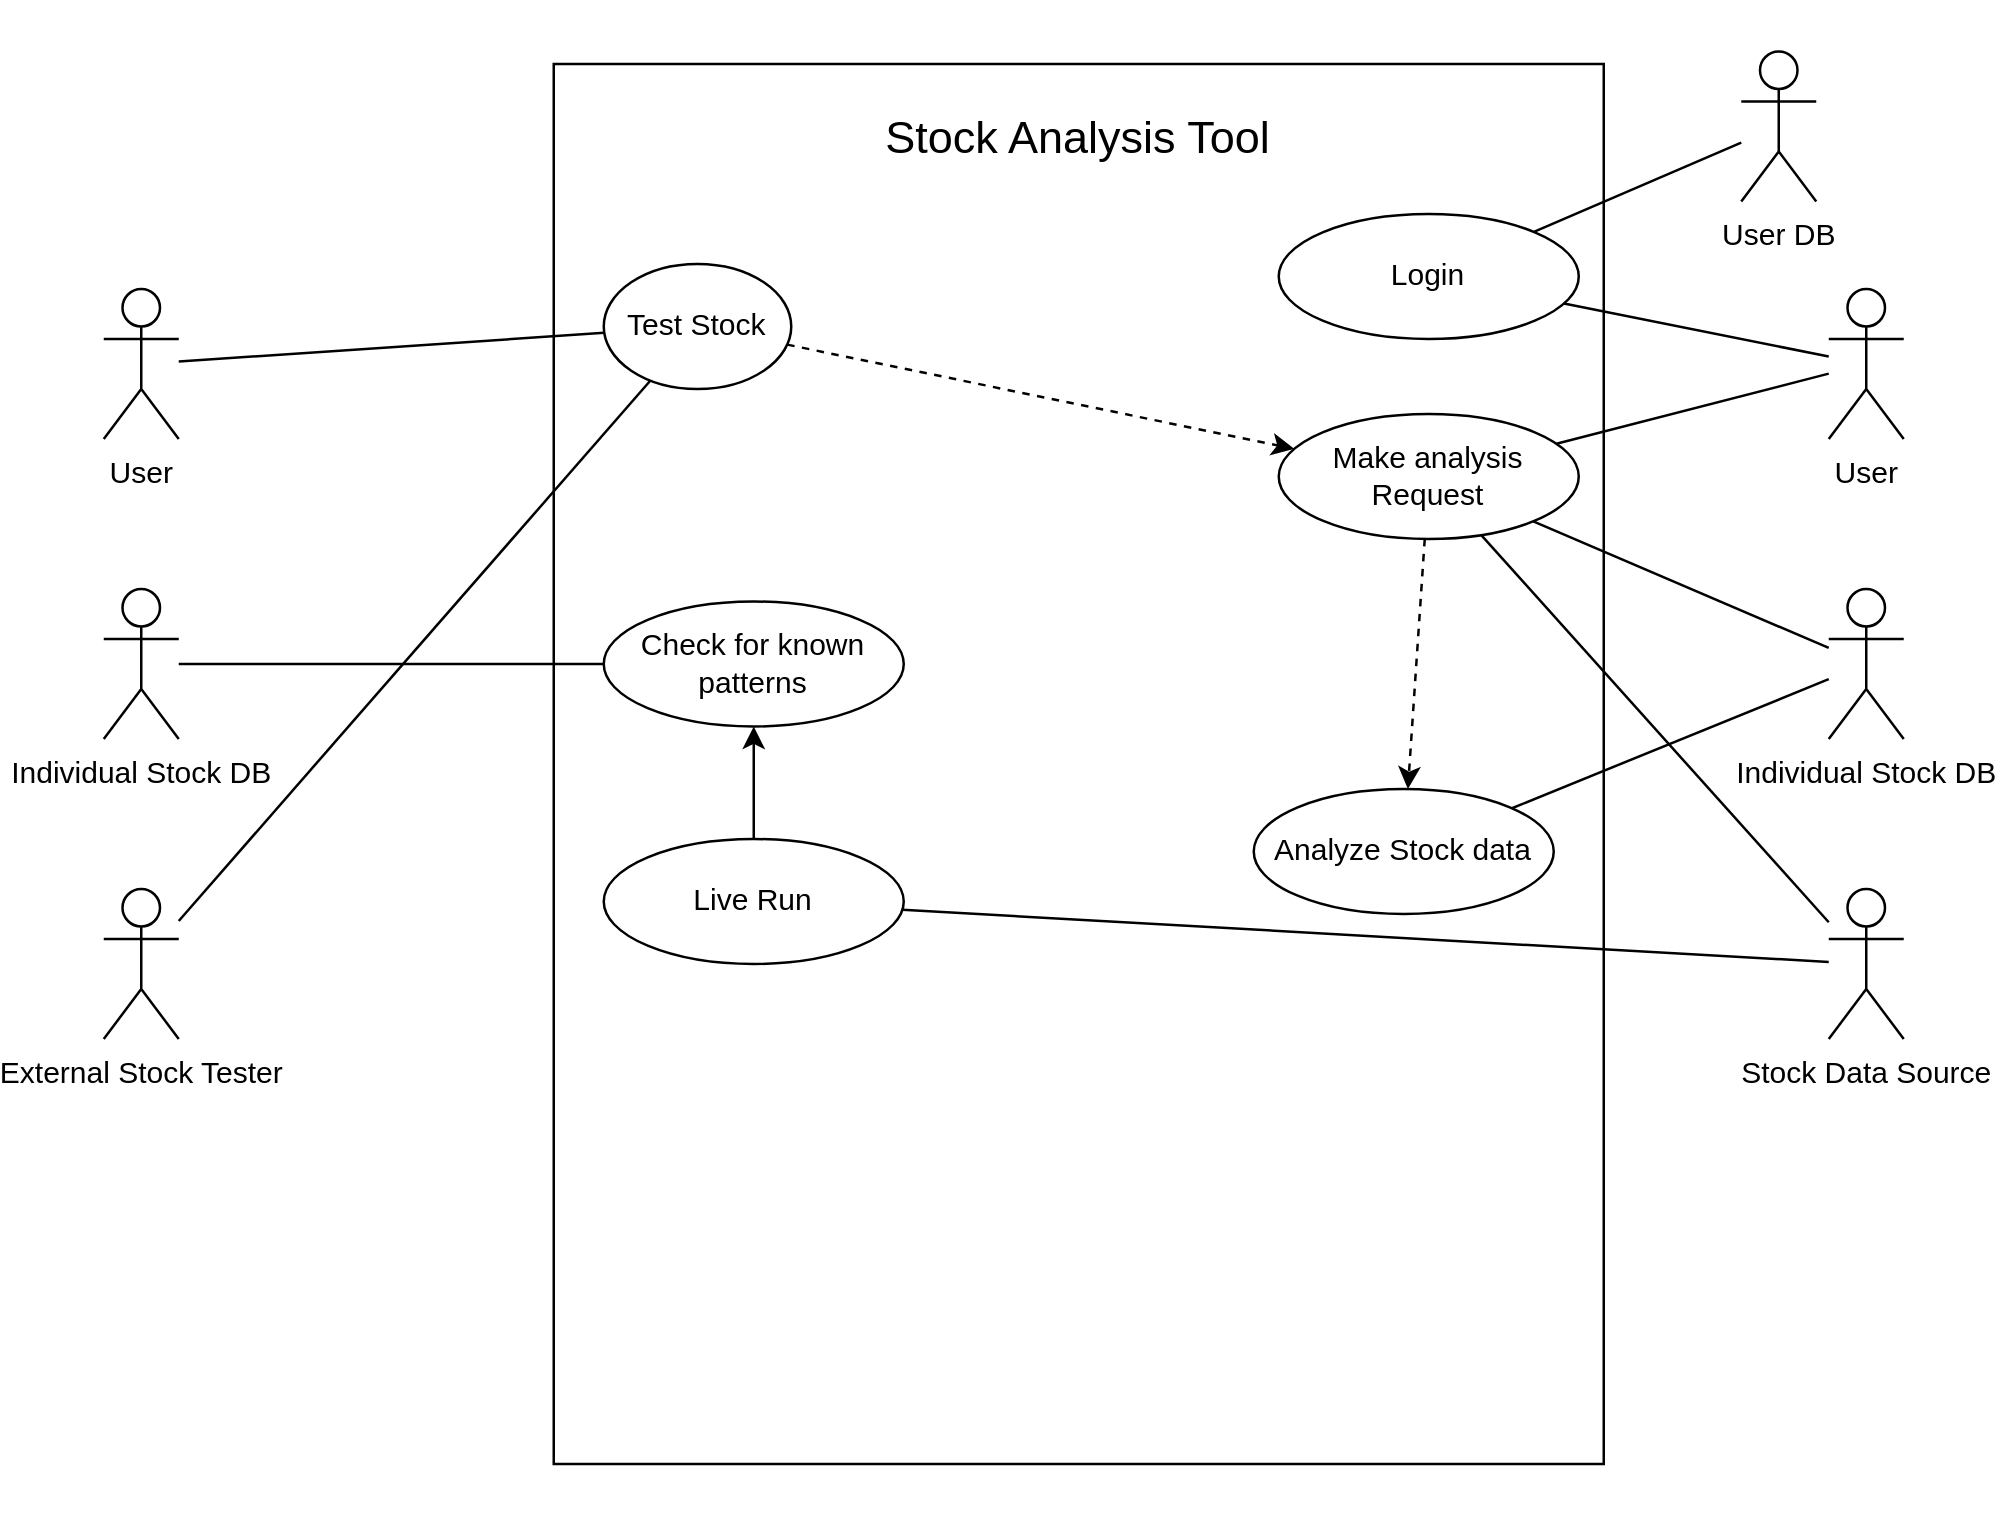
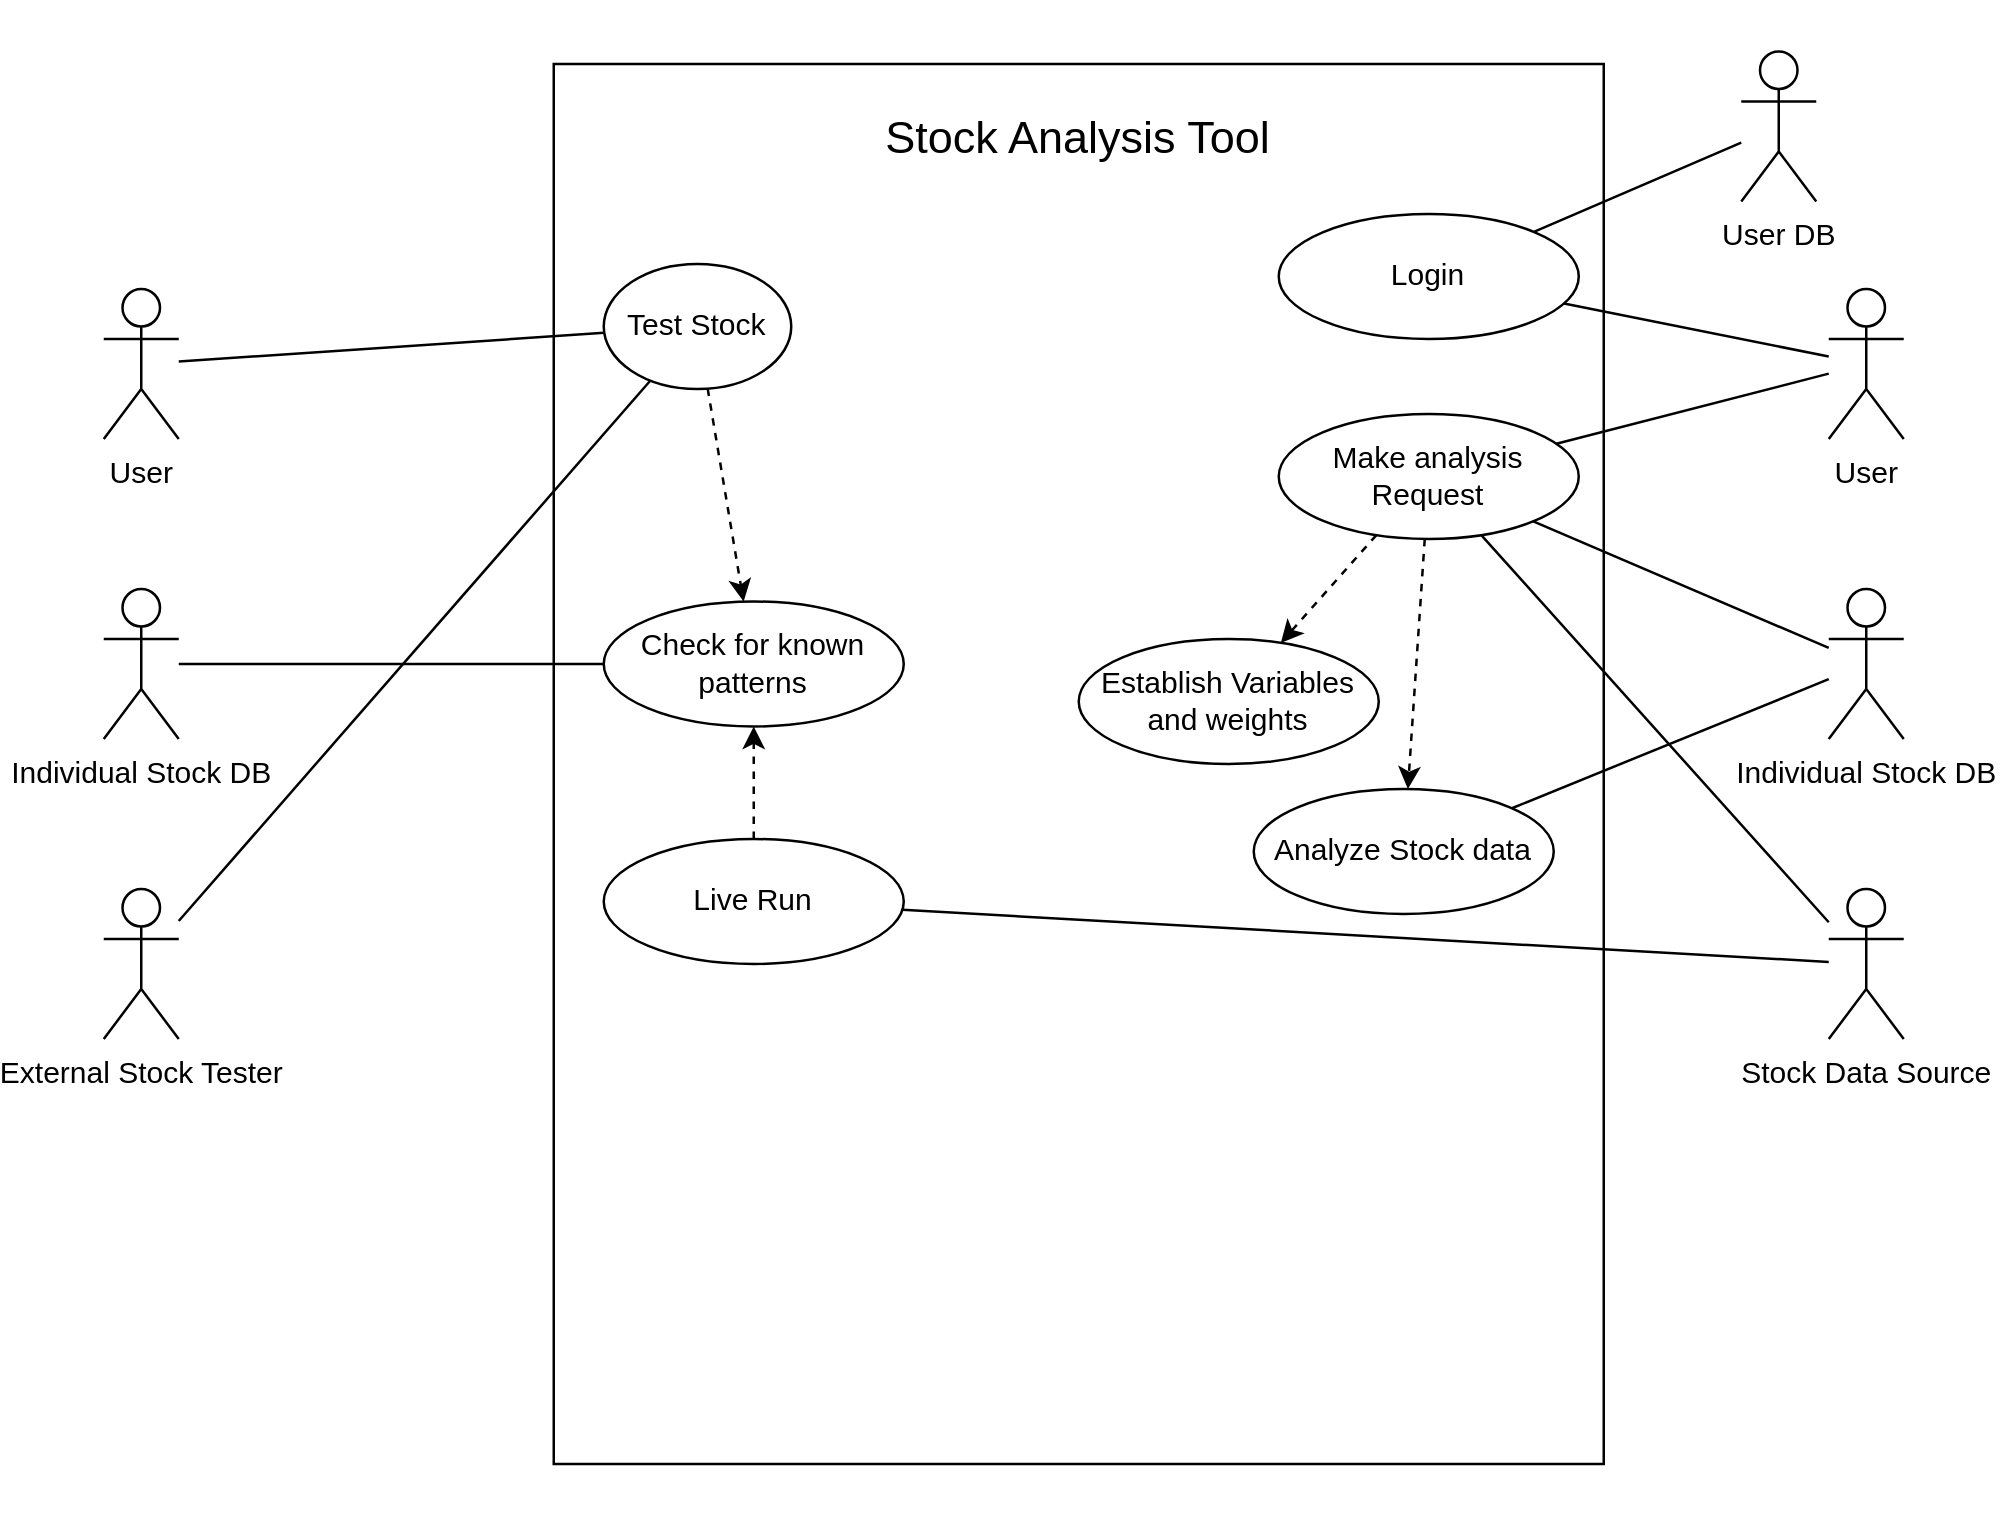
(1031, 395) -> (724, 486)
none -> (1334, 583)
none -> (1229, 701)
(754, 787) -> (754, 787)
